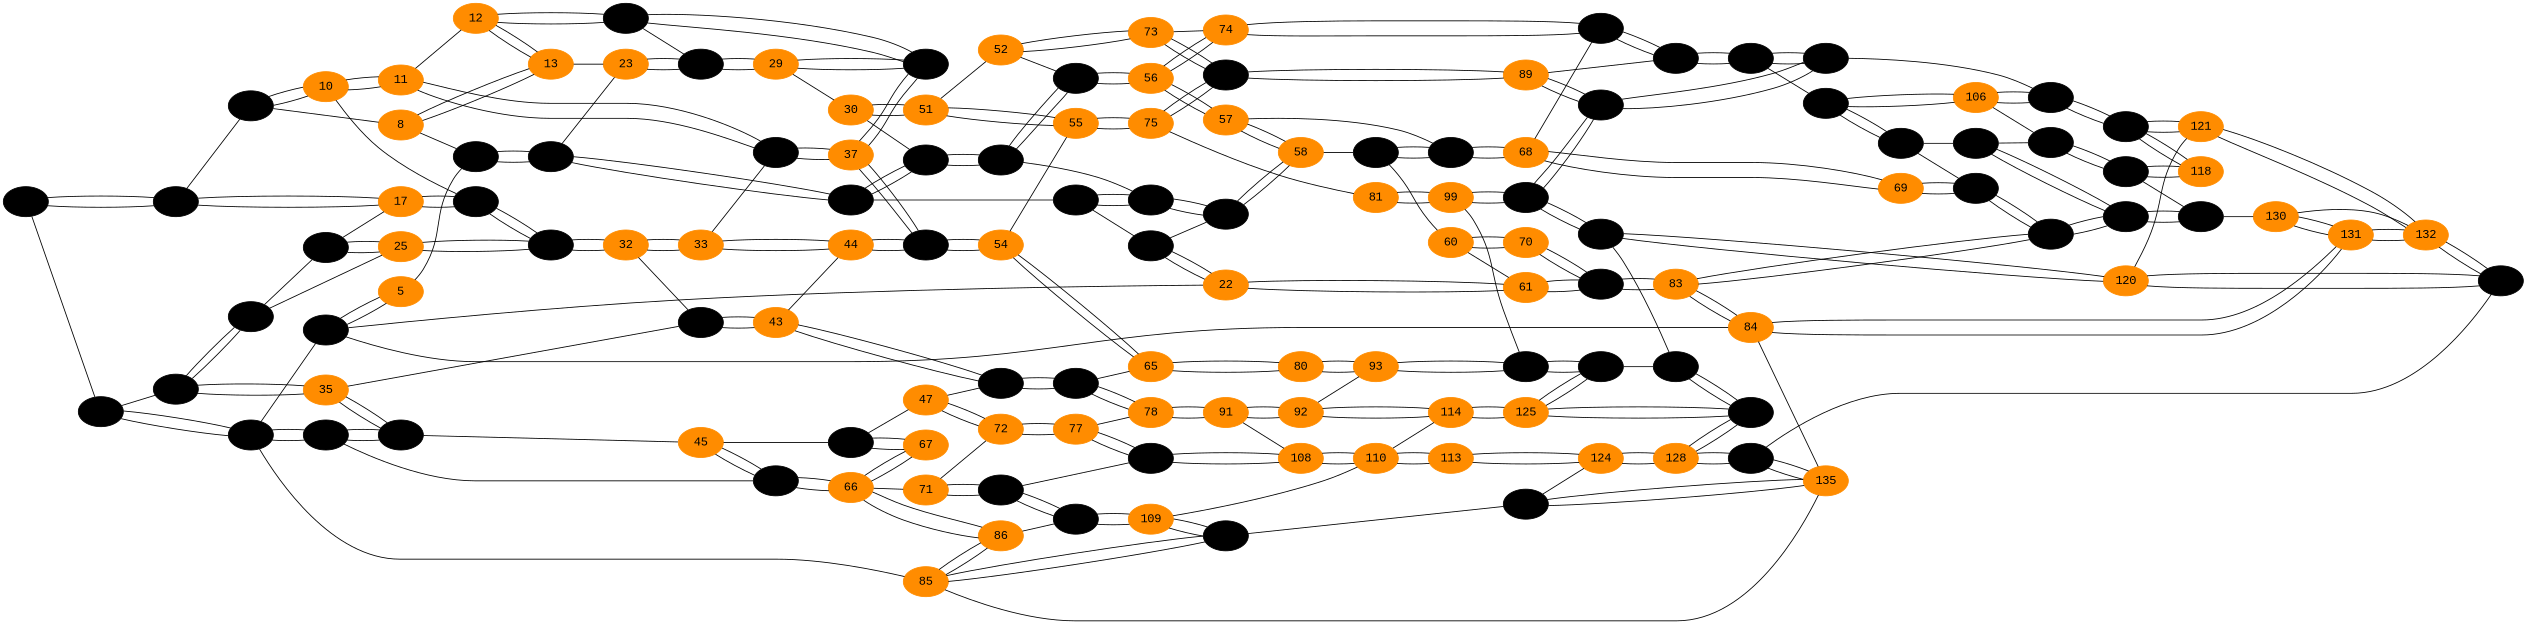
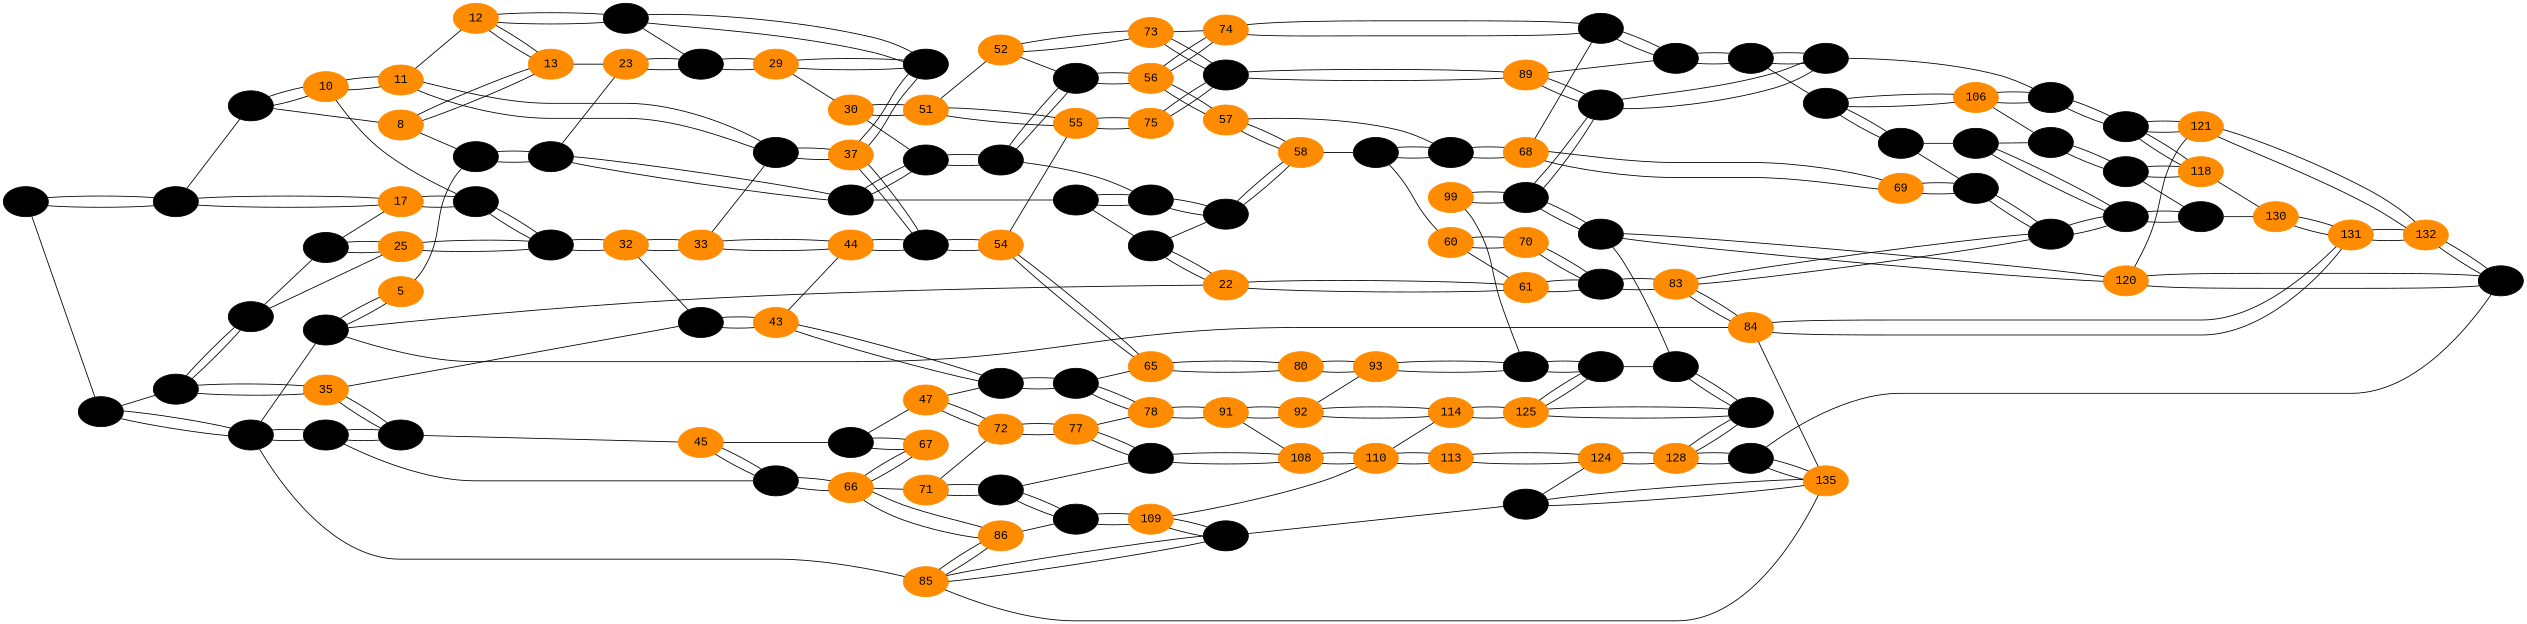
(1376, 198) -> none
(2354, 210) -> (2238, 194)
